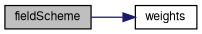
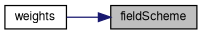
(107, 17) -> (82, 17)
